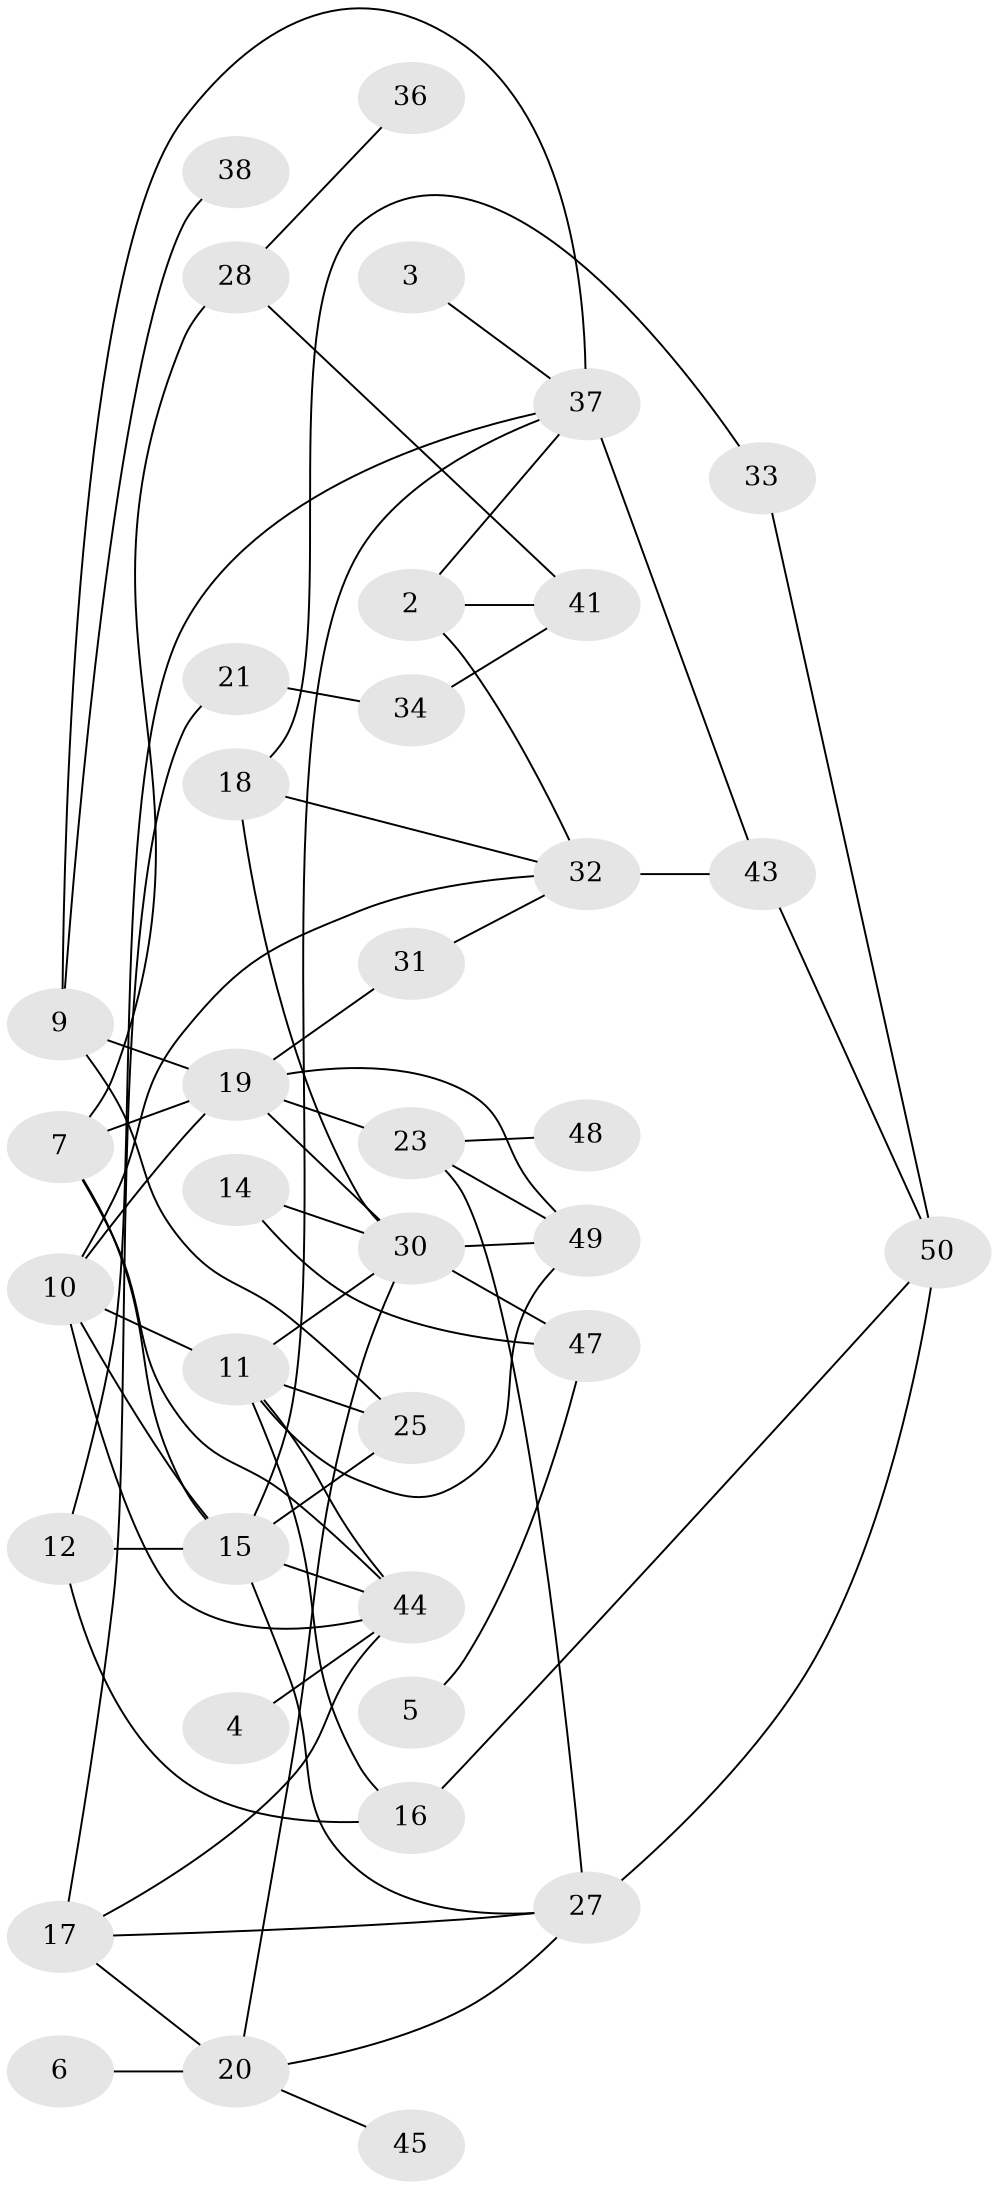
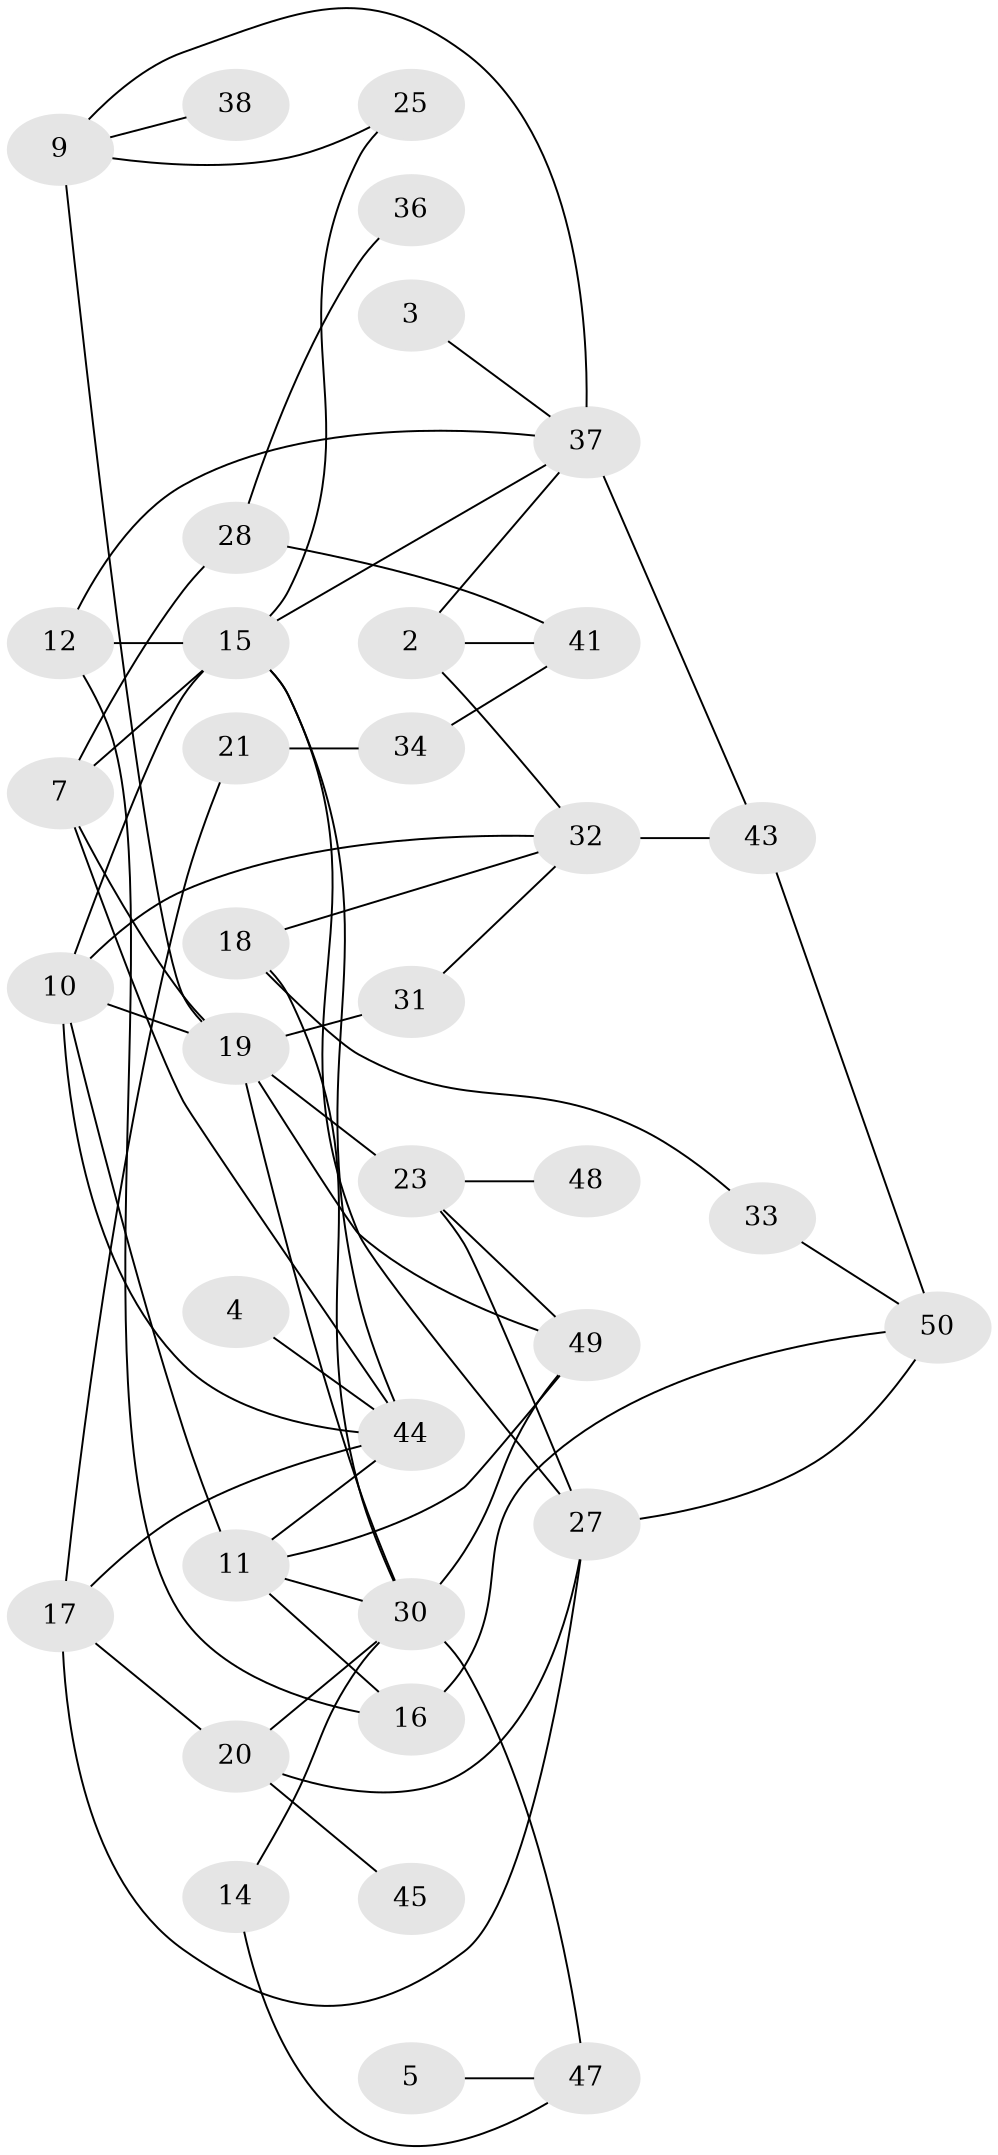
(324, 1399) -> none
(60, 2071) -> none
